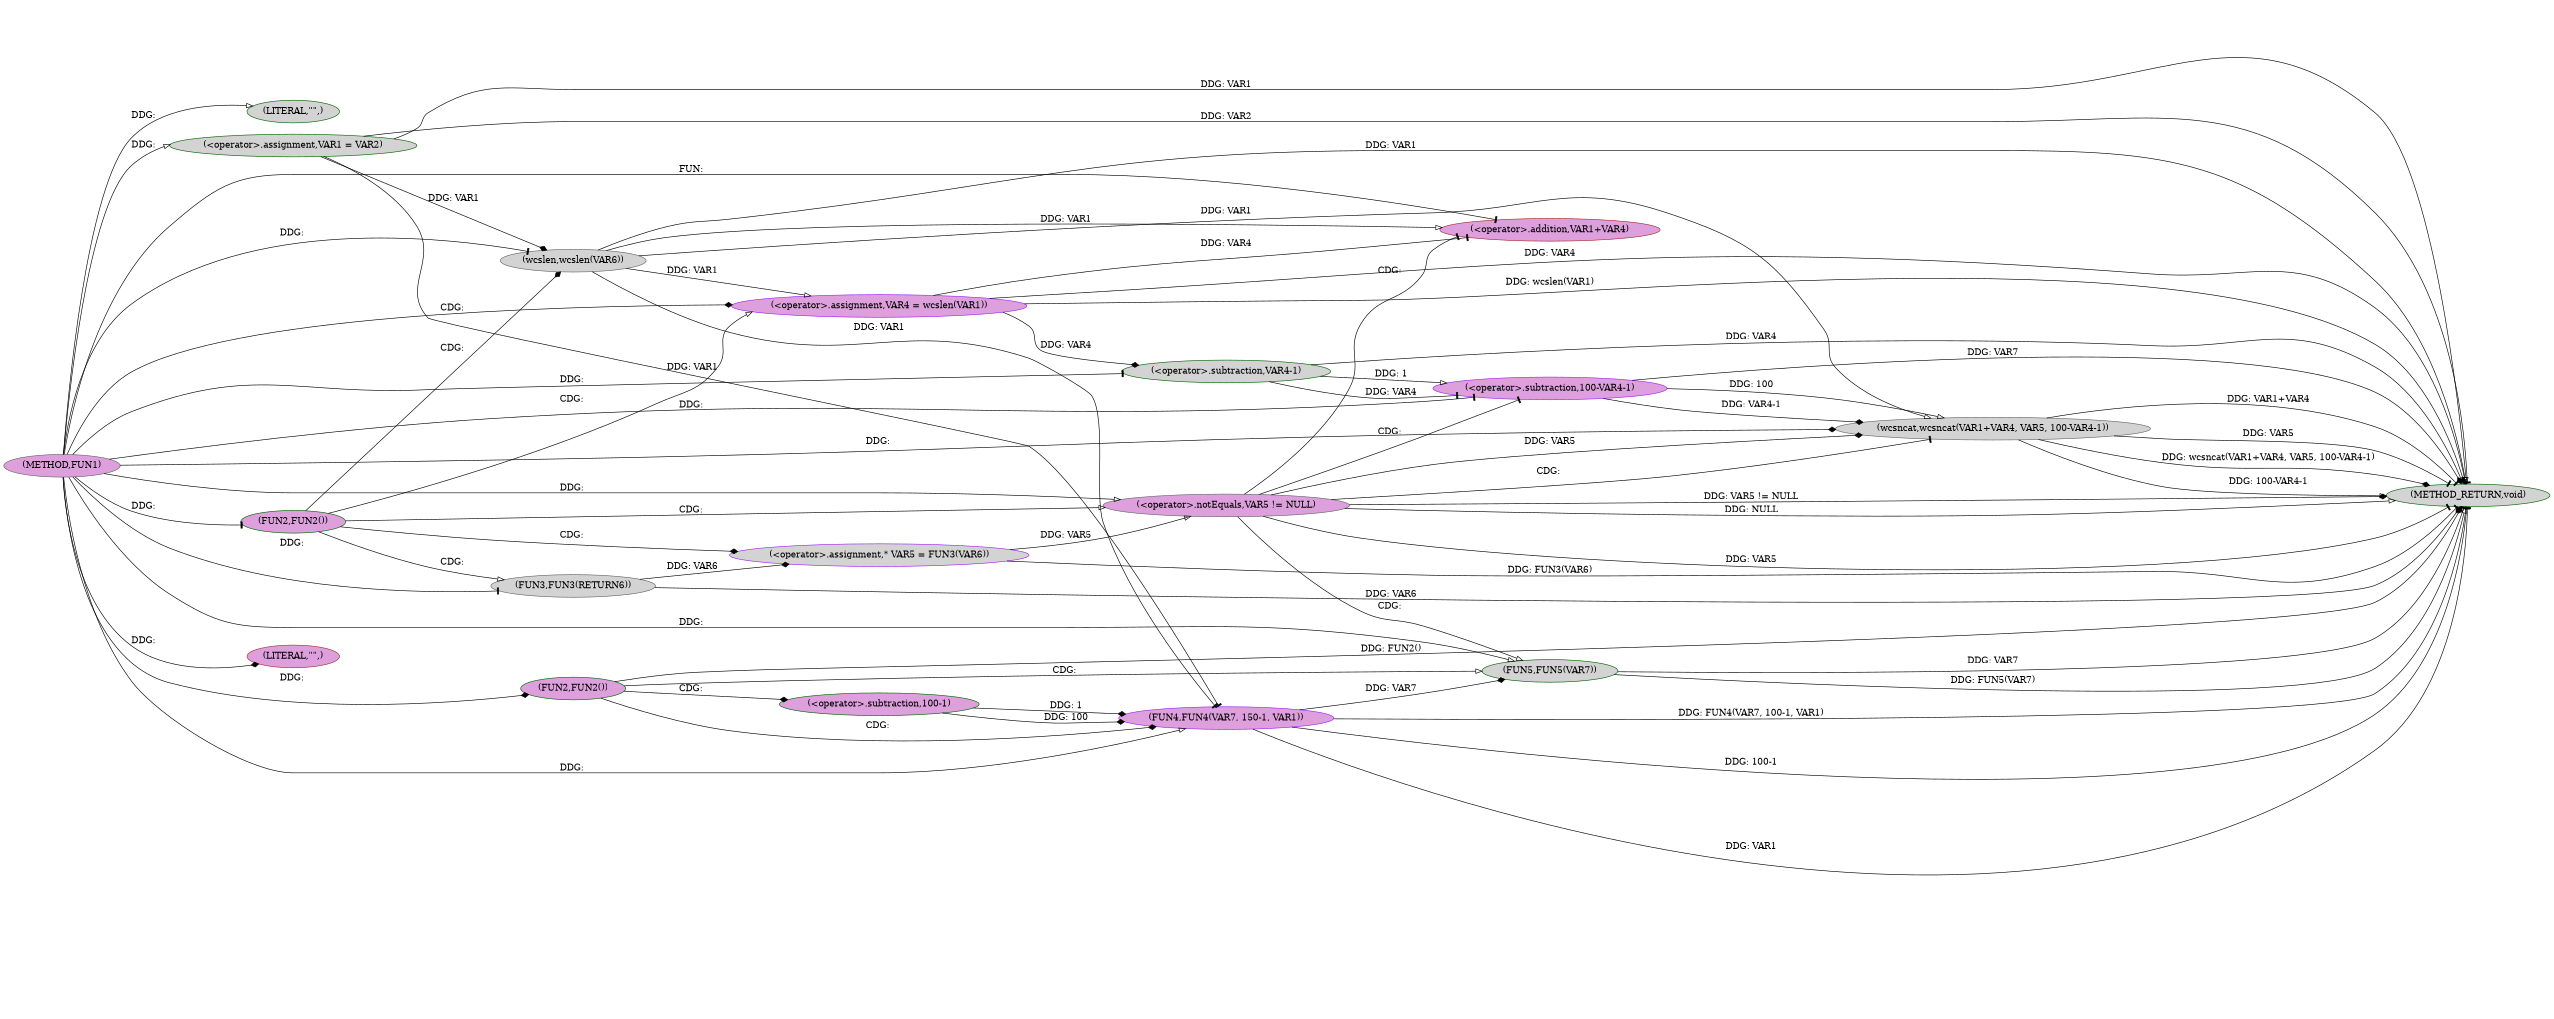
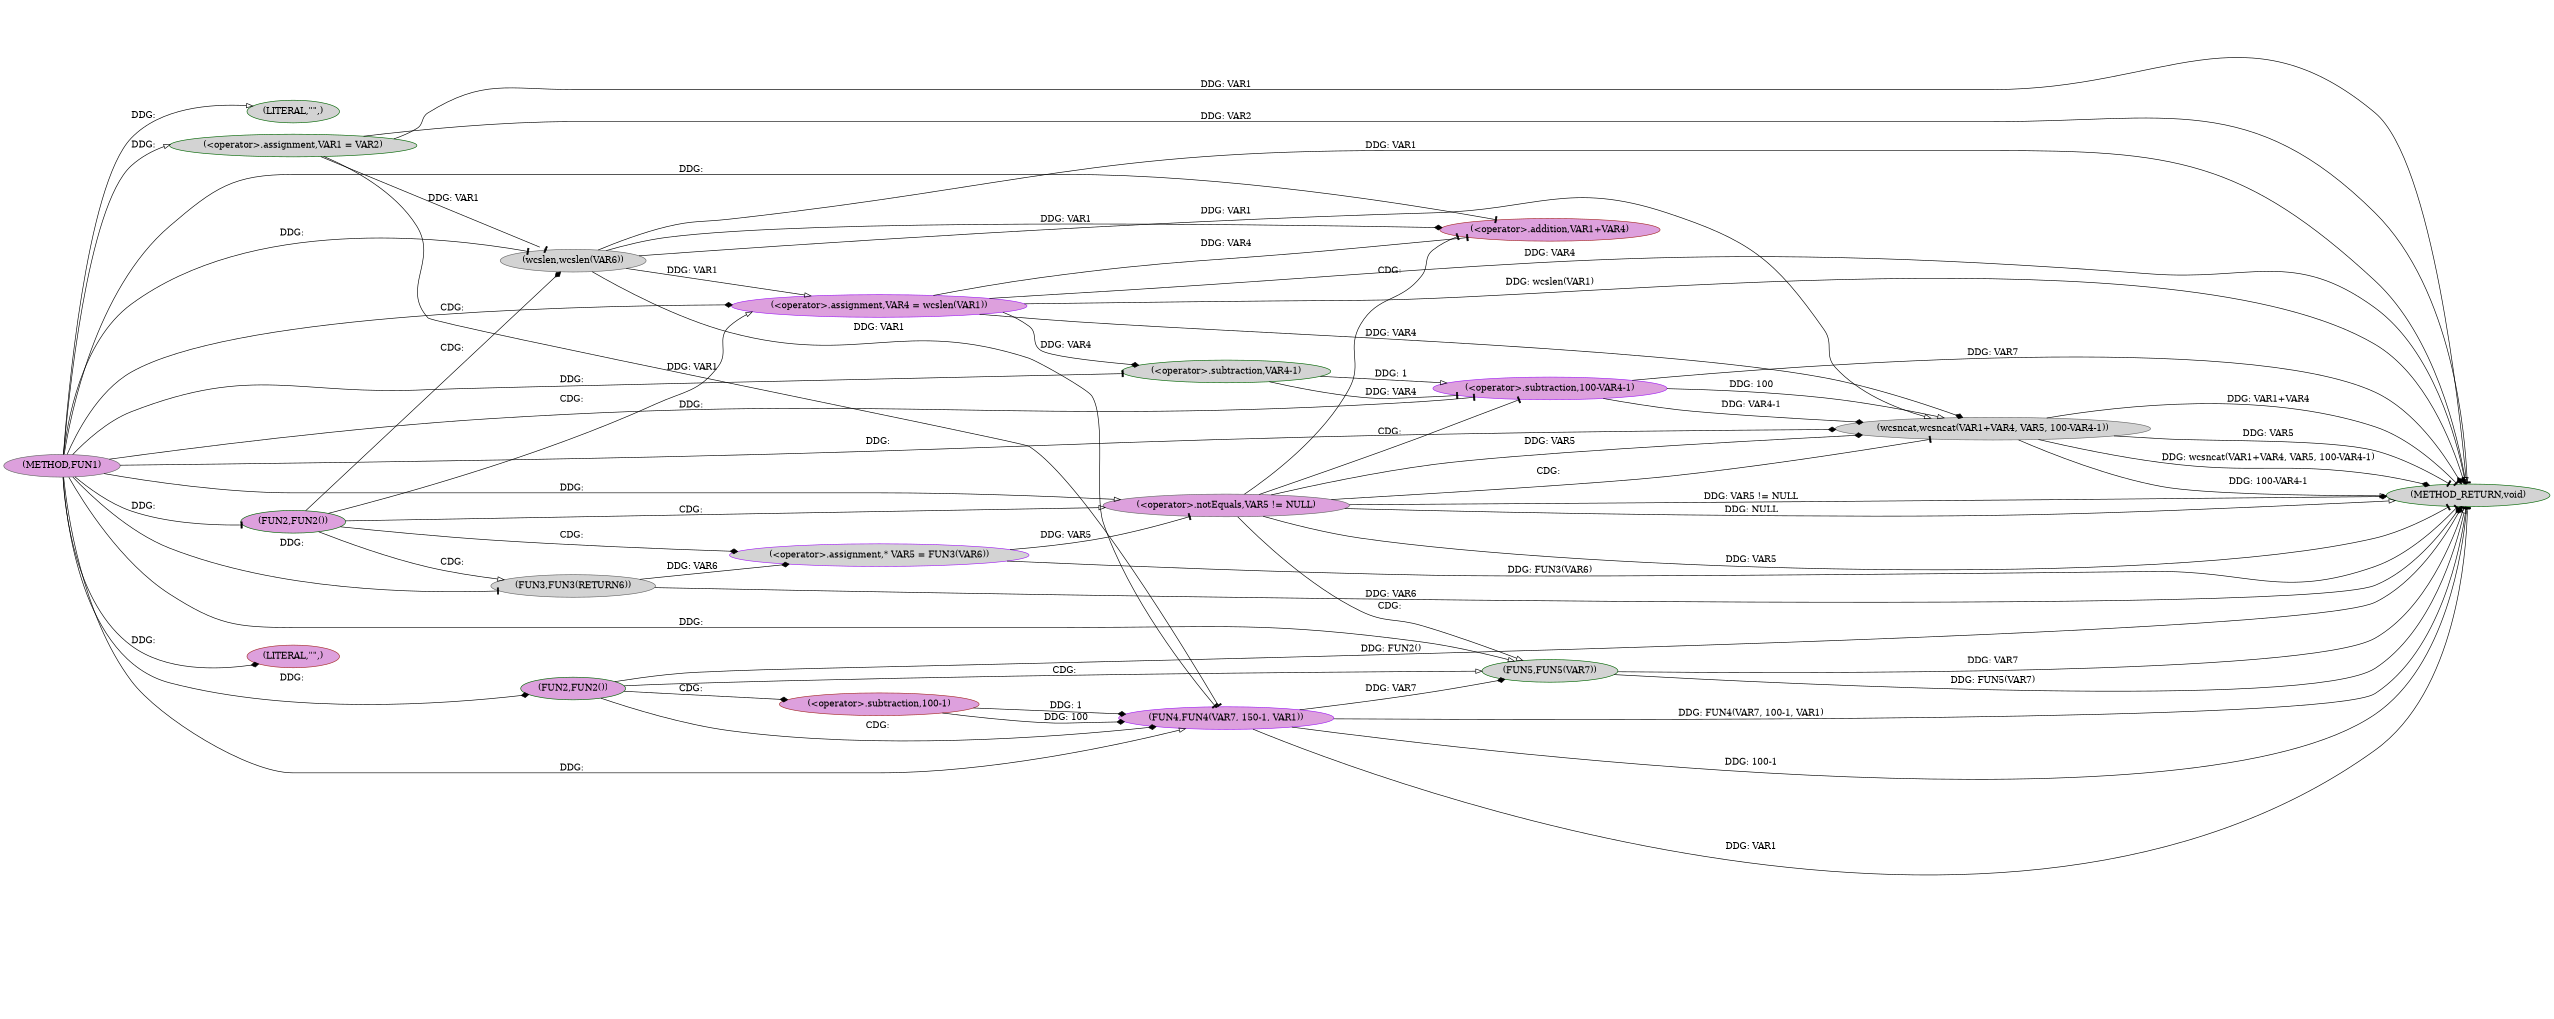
(692, 170) -> (692, 170)
(430, 202) -> (430, 202)
(1020, 224) -> (1020, 224)
(1917, 341) -> none
none -> (1471, 344)
(1100, 539) -> (1100, 539)
(879, 704) -> (879, 704)
